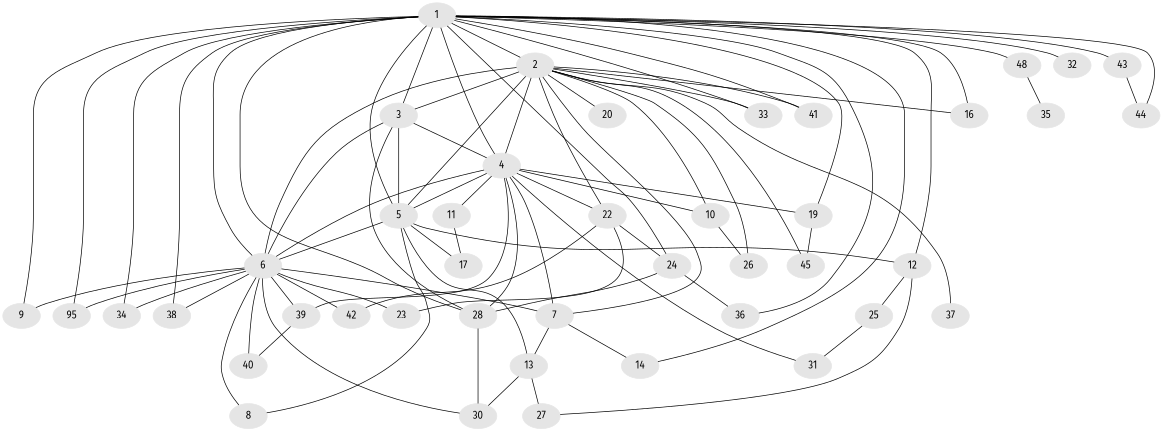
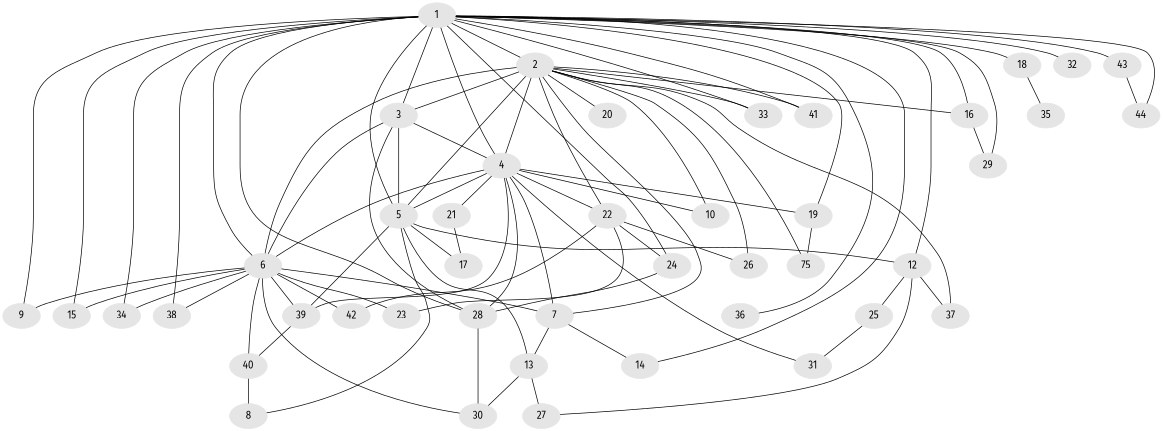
(1022, 65) -> (1022, 65)
none -> (988, 166)
(452, 216) -> (452, 216)
(331, 241) -> (348, 268)
(730, 241) -> (678, 241)
(806, 266) -> (806, 266)
(706, 291) -> none
none -> (931, 291)
(72, 316) -> (72, 316)
(227, 341) -> (248, 391)
